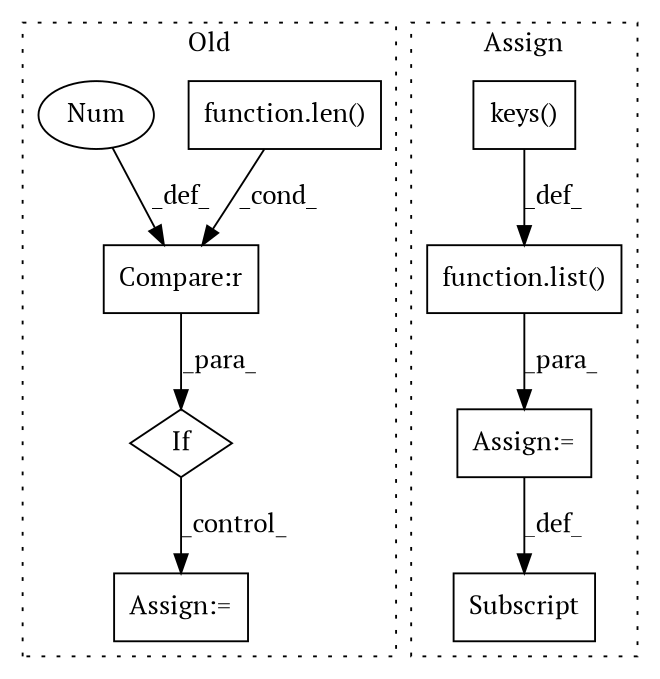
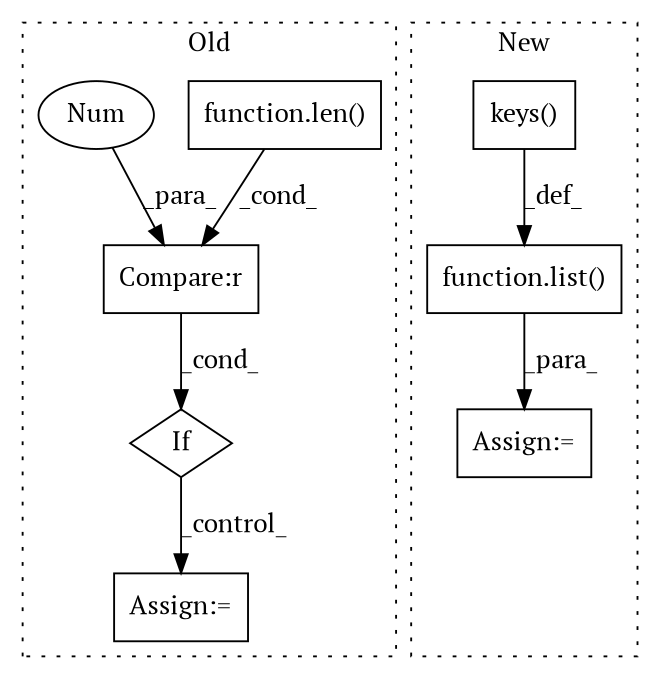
(524, 44) -> (524, 44)
(181, 197) -> (181, 197)
(221, 361) -> (221, 361)
(524, 607) -> none
